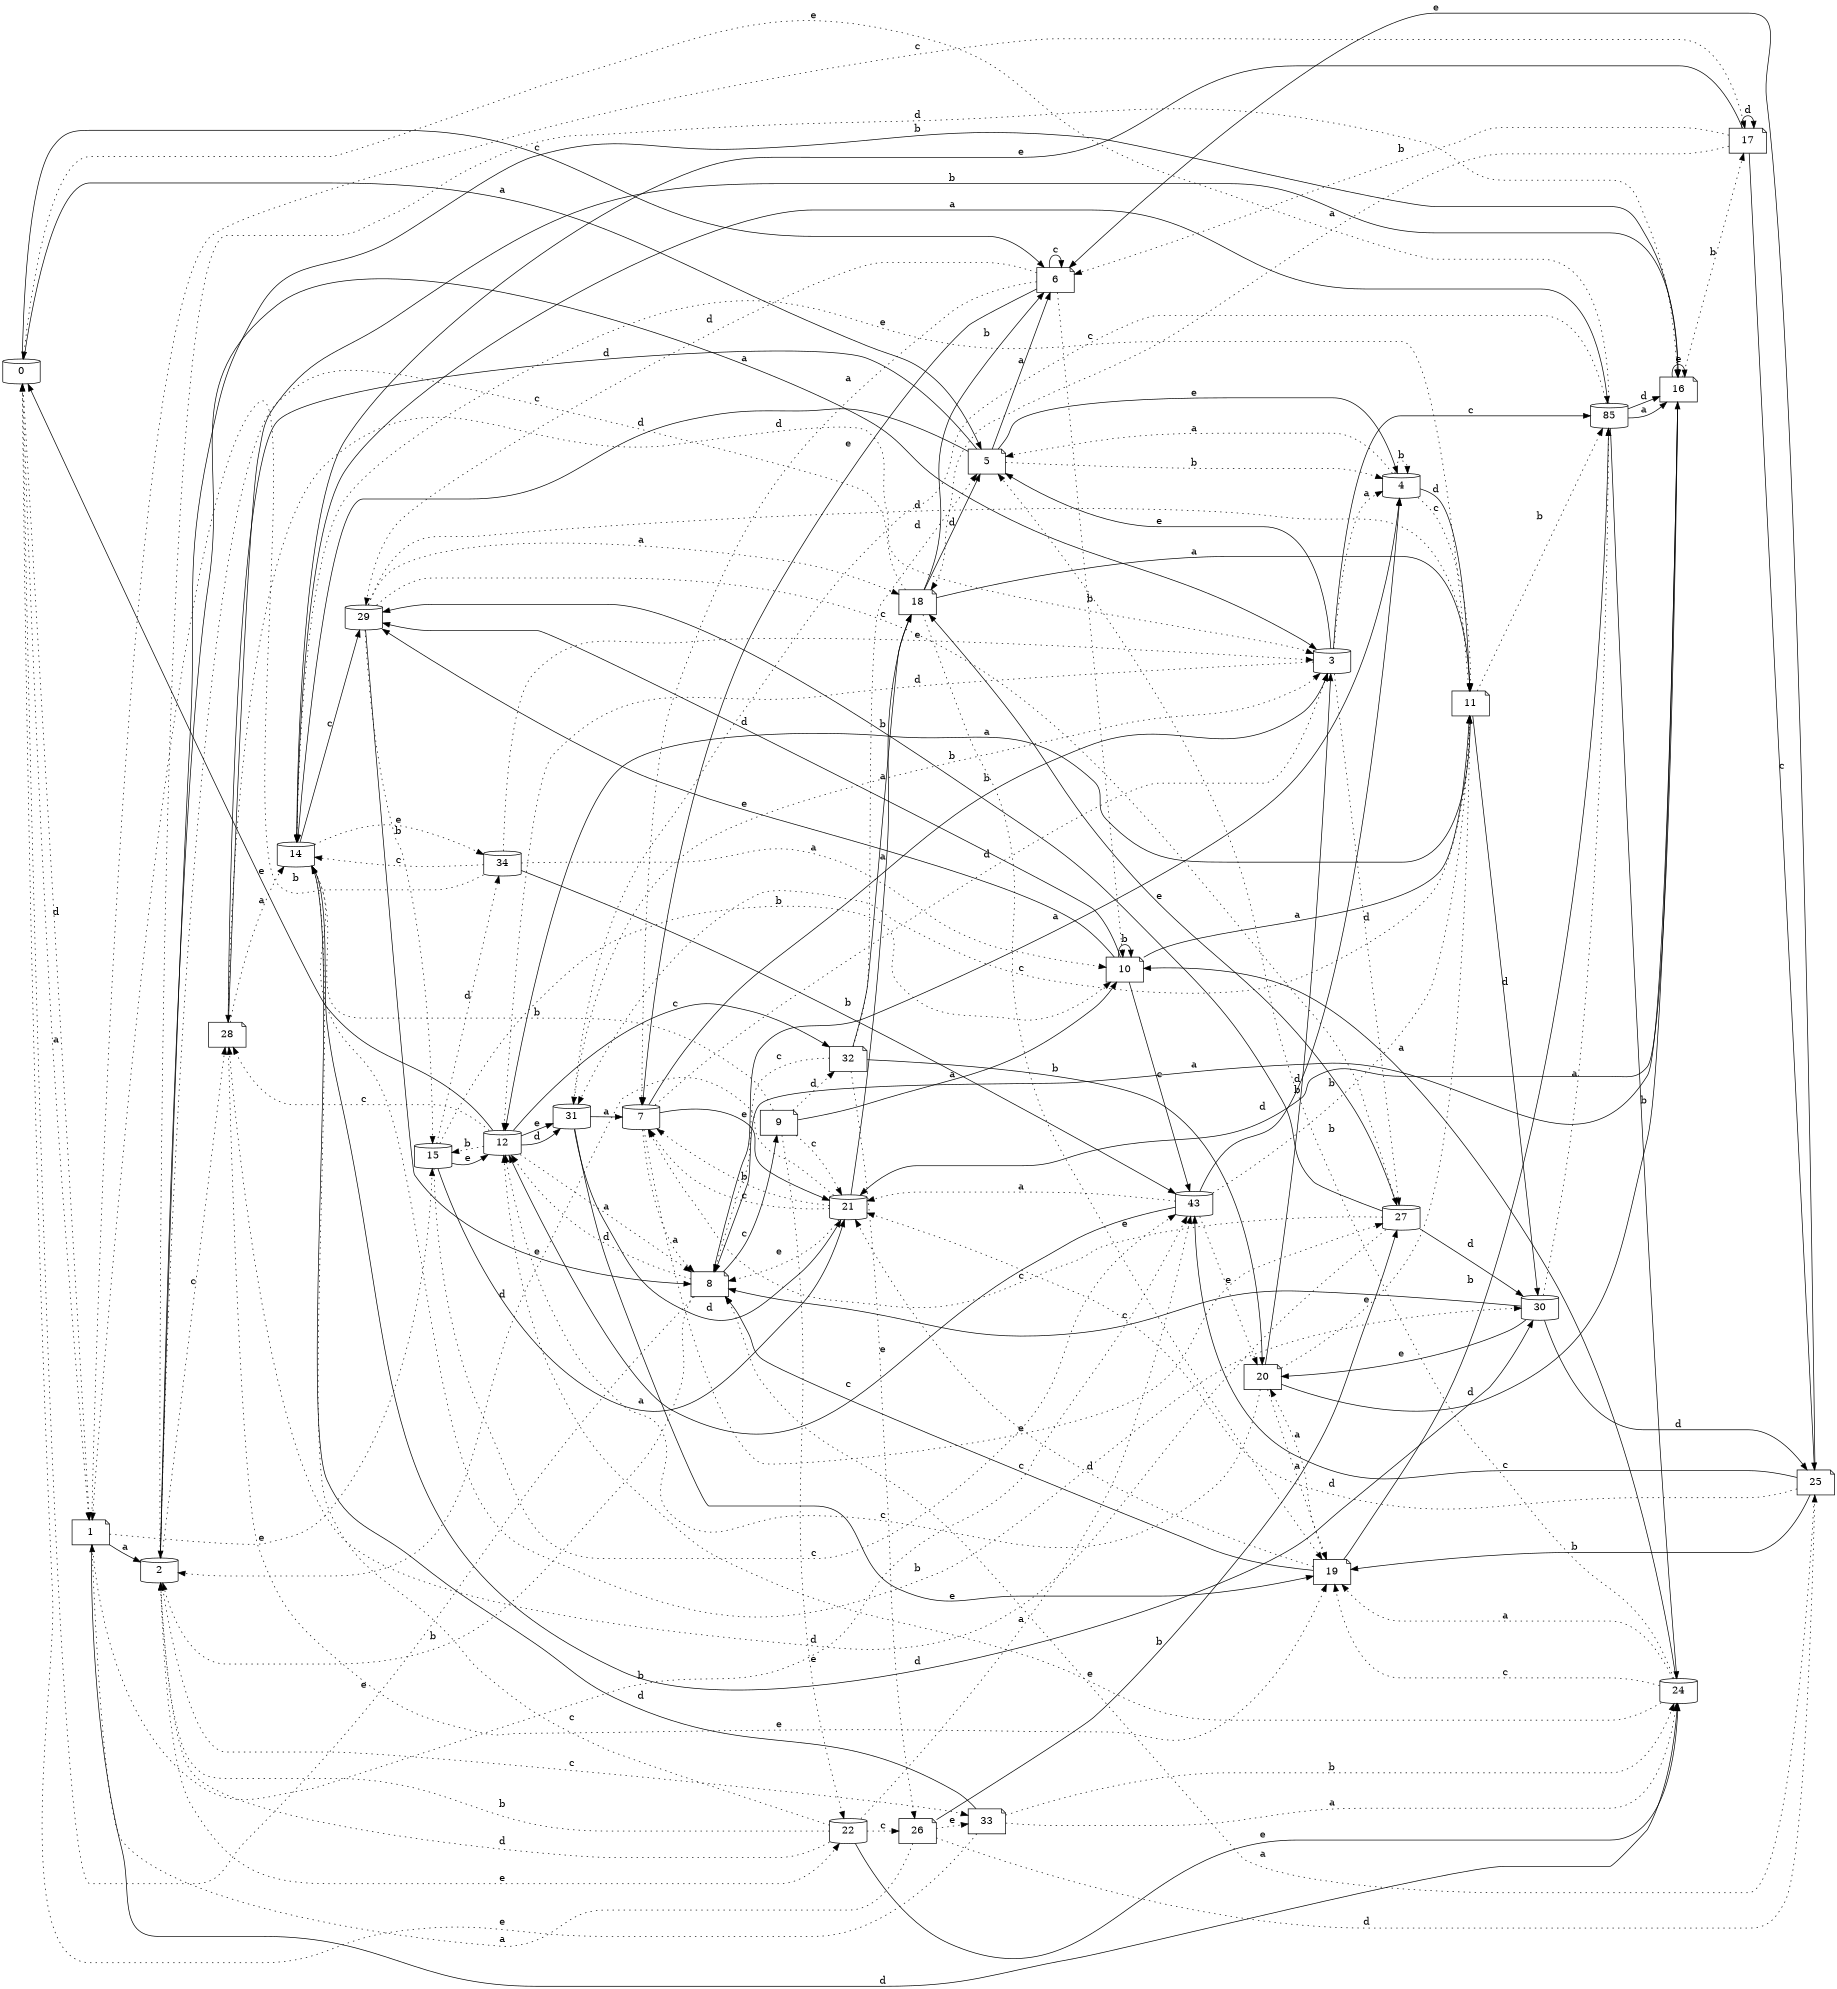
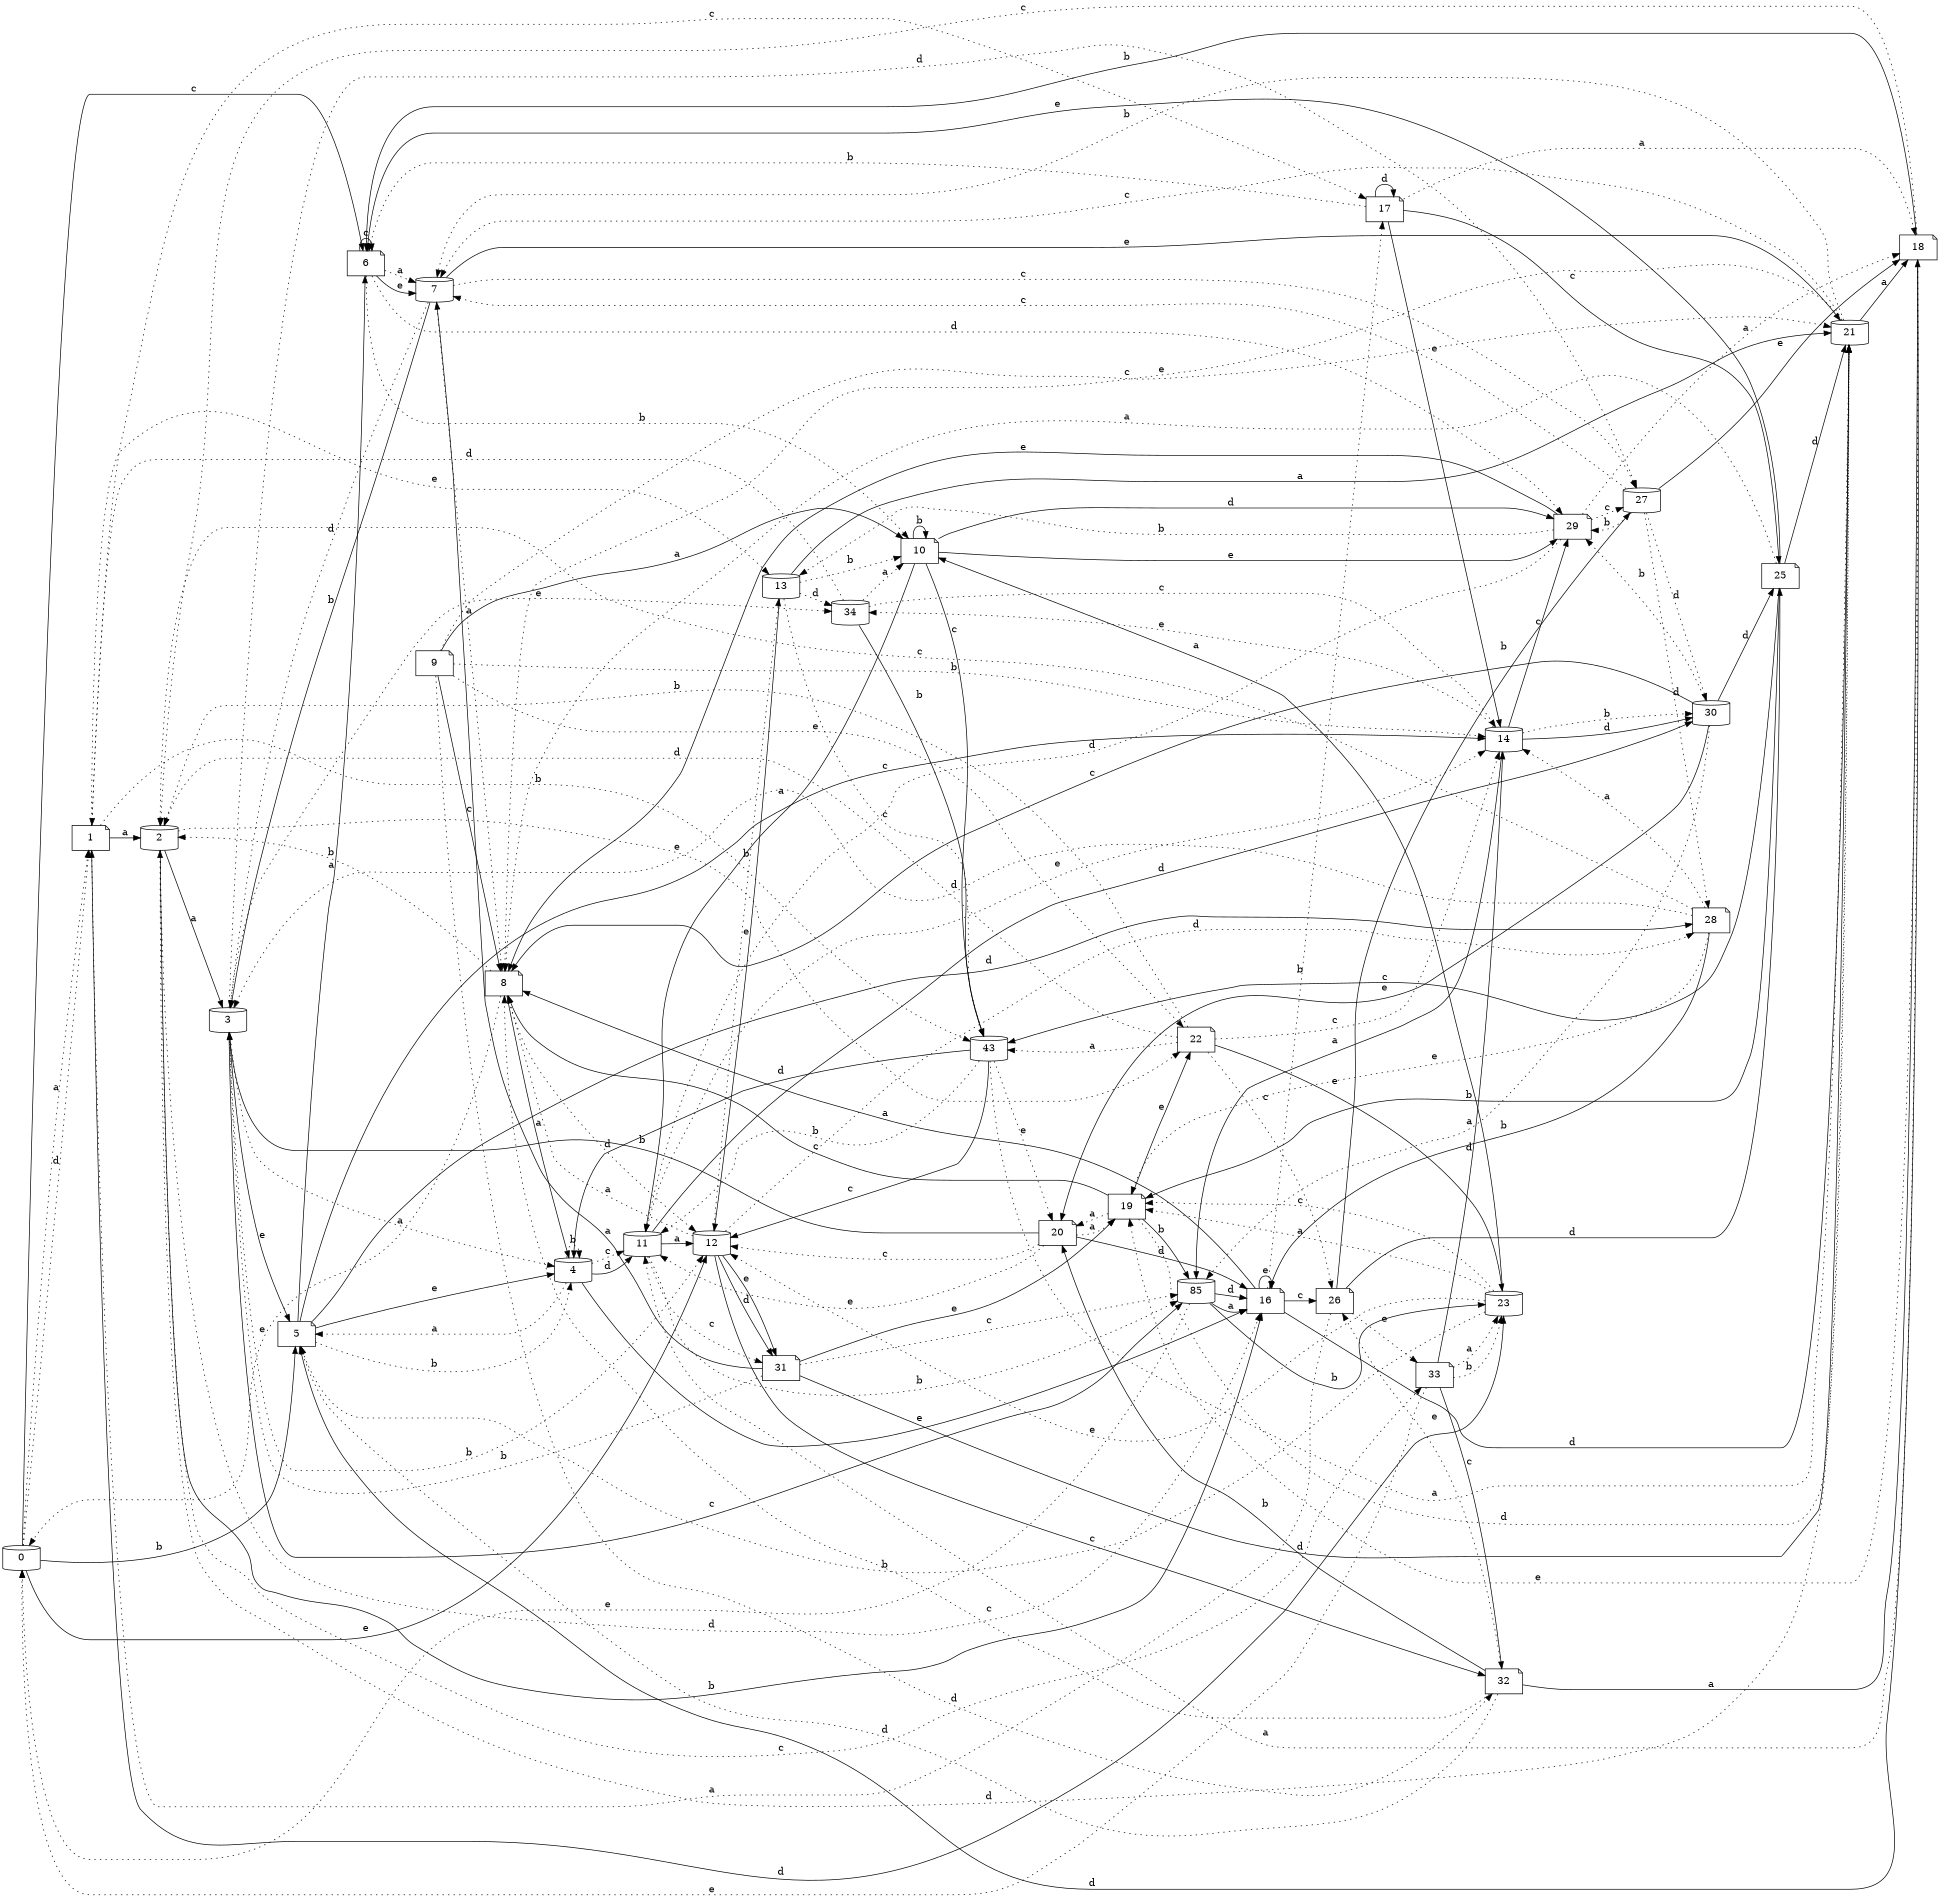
(502, 190) -> (159, 1547)
(641, 423) -> (885, 766)
(951, 458) -> (985, 1331)
(1246, 557) -> (1882, 1708)
none -> (1656, 617)
(364, 618) -> (1573, 527)
(824, 638) -> (420, 640)
(918, 680) -> (469, 1453)
(1471, 703) -> (642, 1244)
(961, 784) -> (1611, 528)
(220, 795) -> (416, 1622)
(296, 878) -> (469, 454)
(364, 1100) -> (1196, 925)
(572, 1117) -> (781, 1368)
none -> (1159, 1126)
(433, 1156) -> (781, 586)
(759, 1211) -> (467, 813)
(1469, 1260) -> (1675, 603)
none -> (1297, 1301)
(193, 1306) -> (816, 648)
(1021, 1429) -> (1023, 274)
none -> (889, 1436)
(1317, 1490) -> (1814, 458)
none -> (1478, 1516)
(1679, 1691) -> (1504, 1304)
(848, 1831) -> (1196, 1040)
(1561, 1928) -> (1756, 1113)
